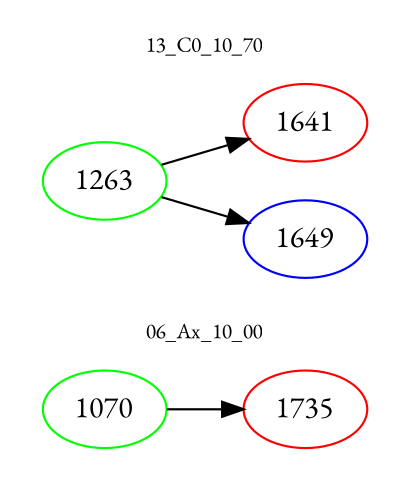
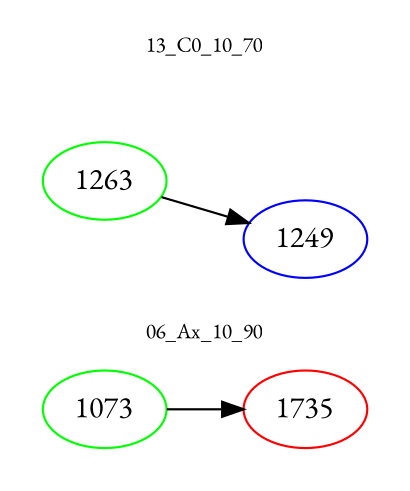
(305, 123) -> none
(305, 239) -> (305, 239)
(205, 333) -> (205, 333)
(105, 409) -> (105, 409)
